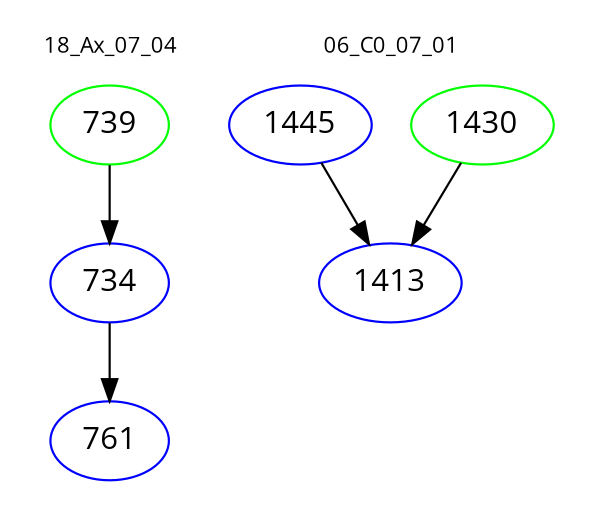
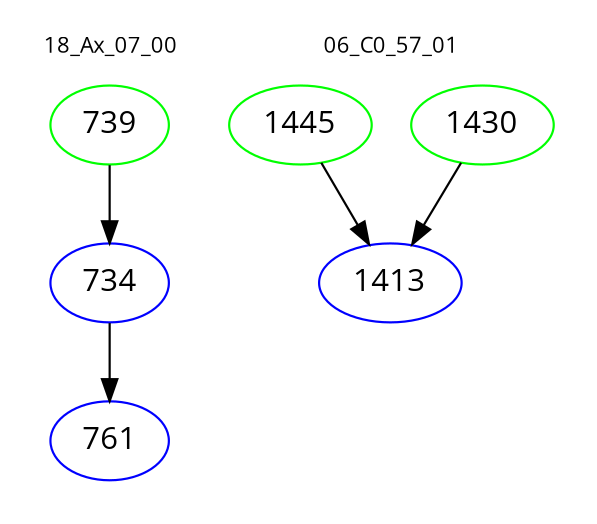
(111, 47) -> (111, 47)
(391, 47) -> (391, 47)
(300, 125) -> (300, 125)
